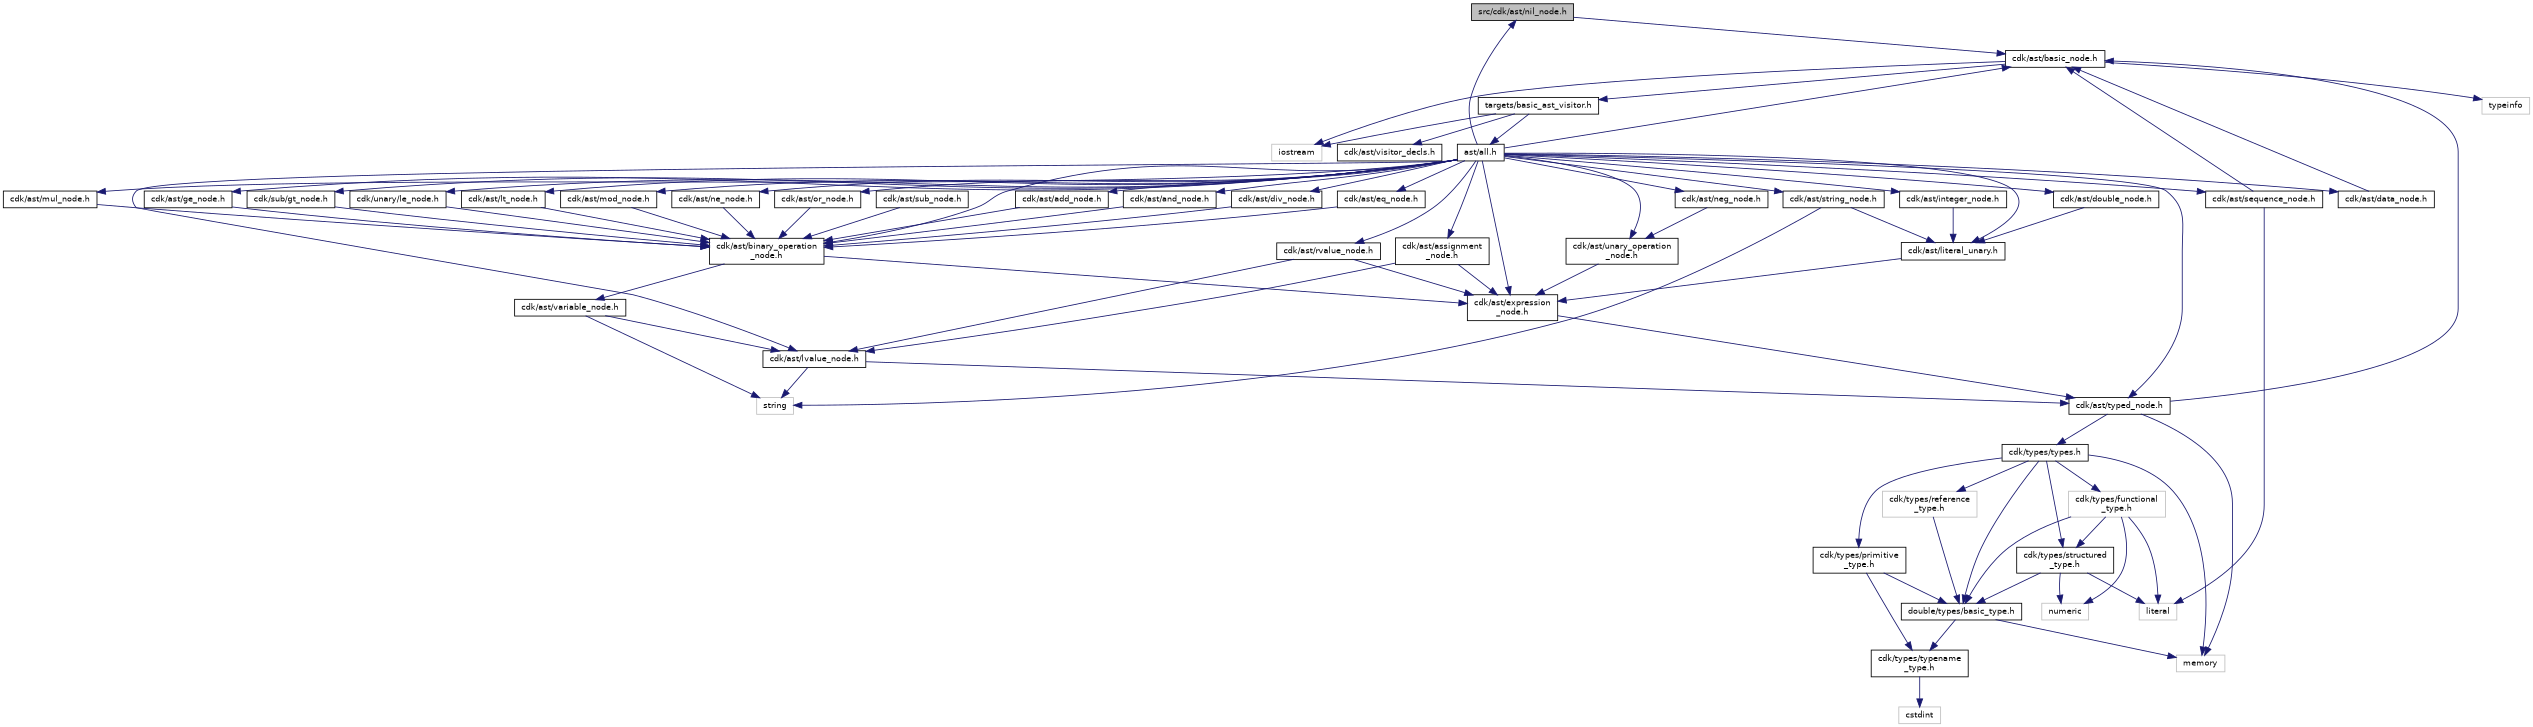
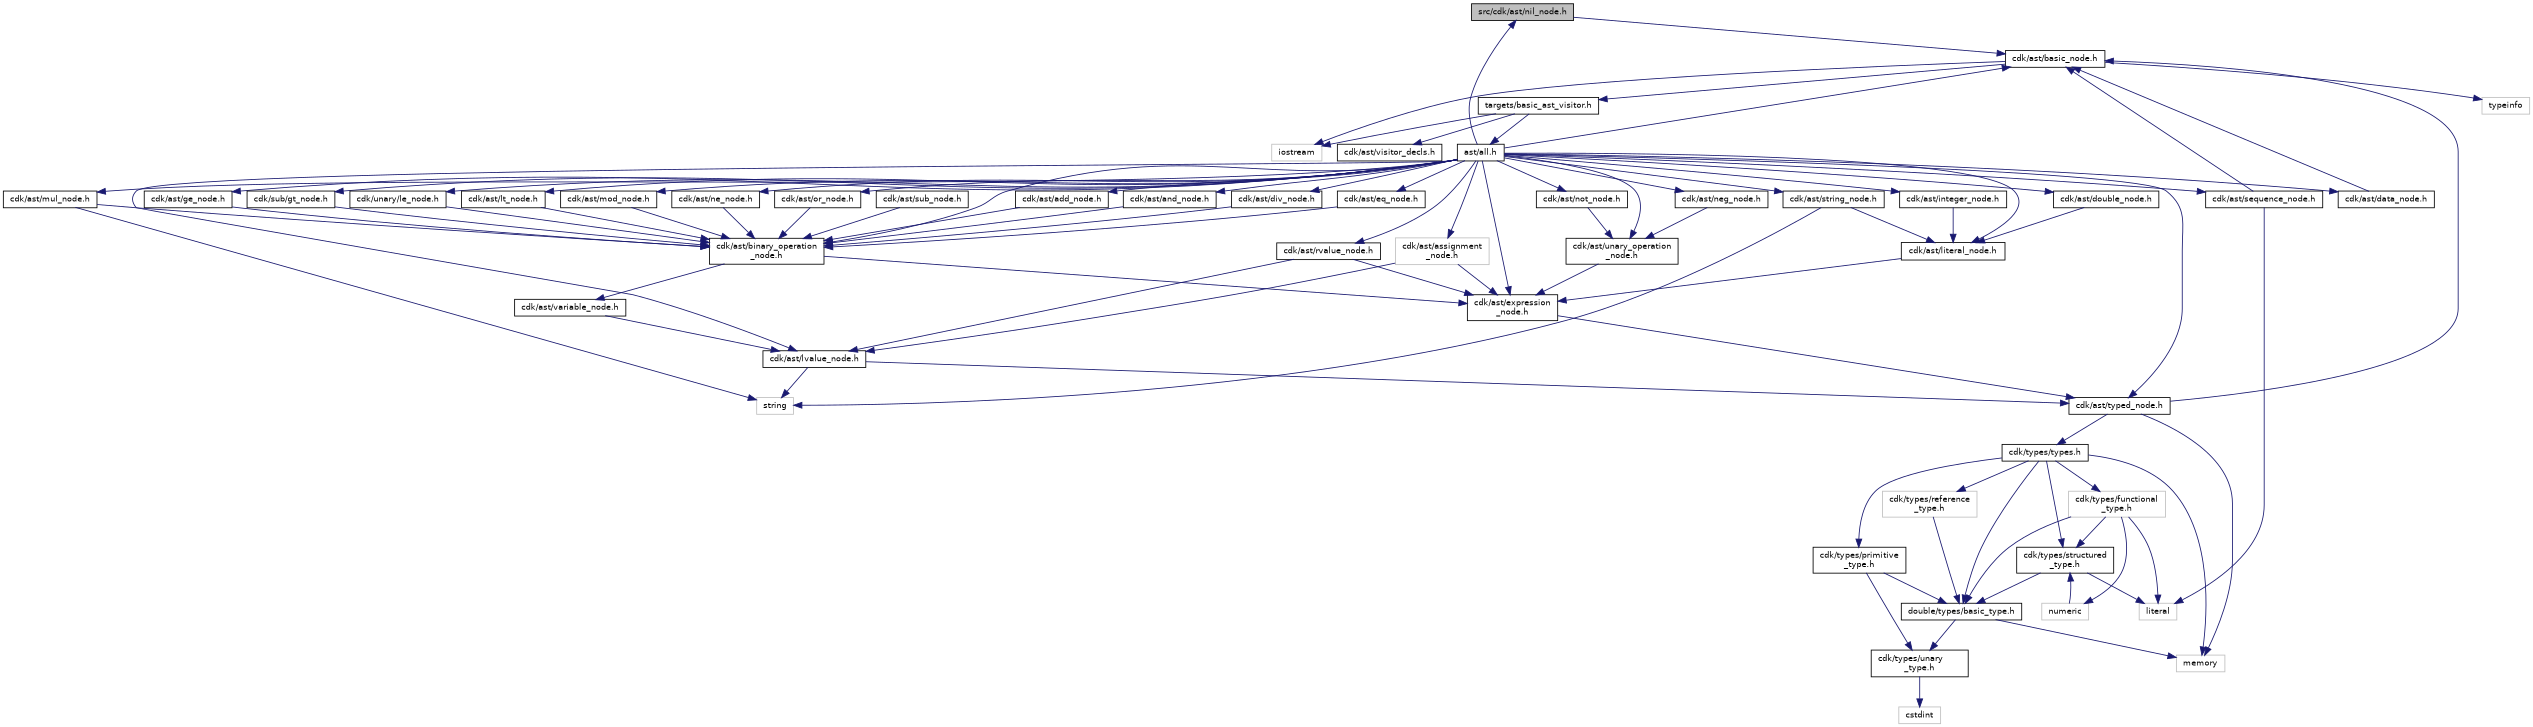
none -> (1582, 199)
(1442, 251) -> (1442, 251)
(1953, 251) -> (1953, 251)
(669, 355) -> (412, 302)
(2060, 584) -> (2071, 592)
(1920, 663) -> (1920, 663)
